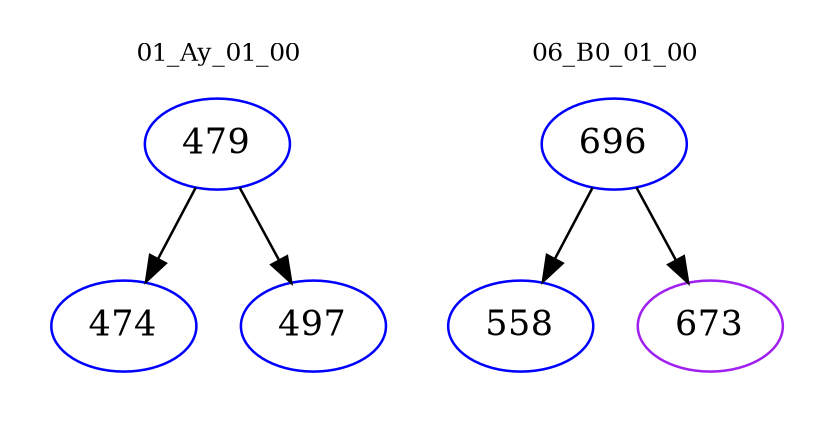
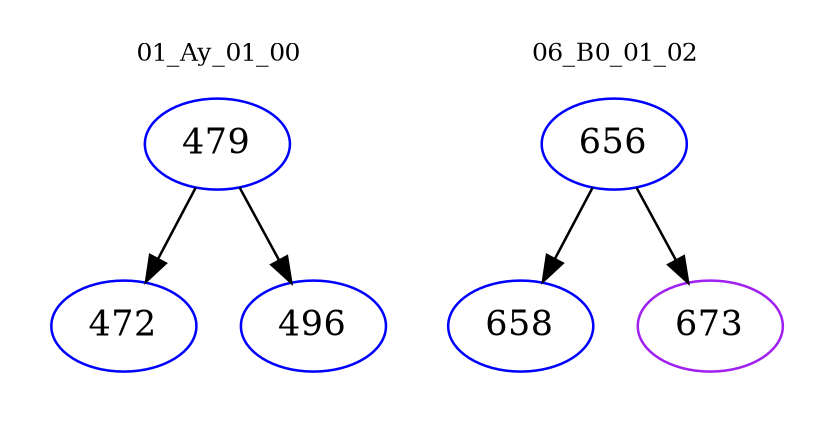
(616, 54) -> (616, 54)
(614, 144) -> (614, 144)
(124, 326) -> (124, 326)
(313, 326) -> (313, 326)
(521, 326) -> (521, 326)
